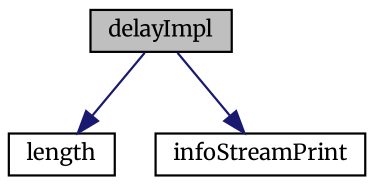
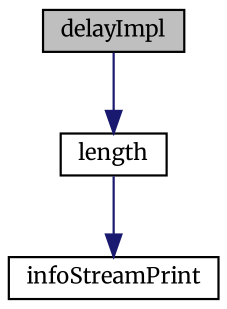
(204, 84) -> (114, 205)
